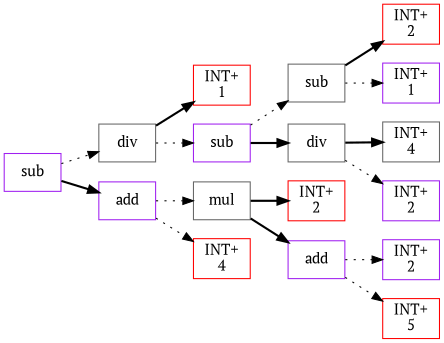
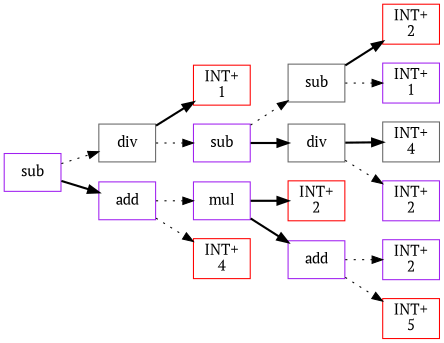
(222, 201) -> (222, 201)
